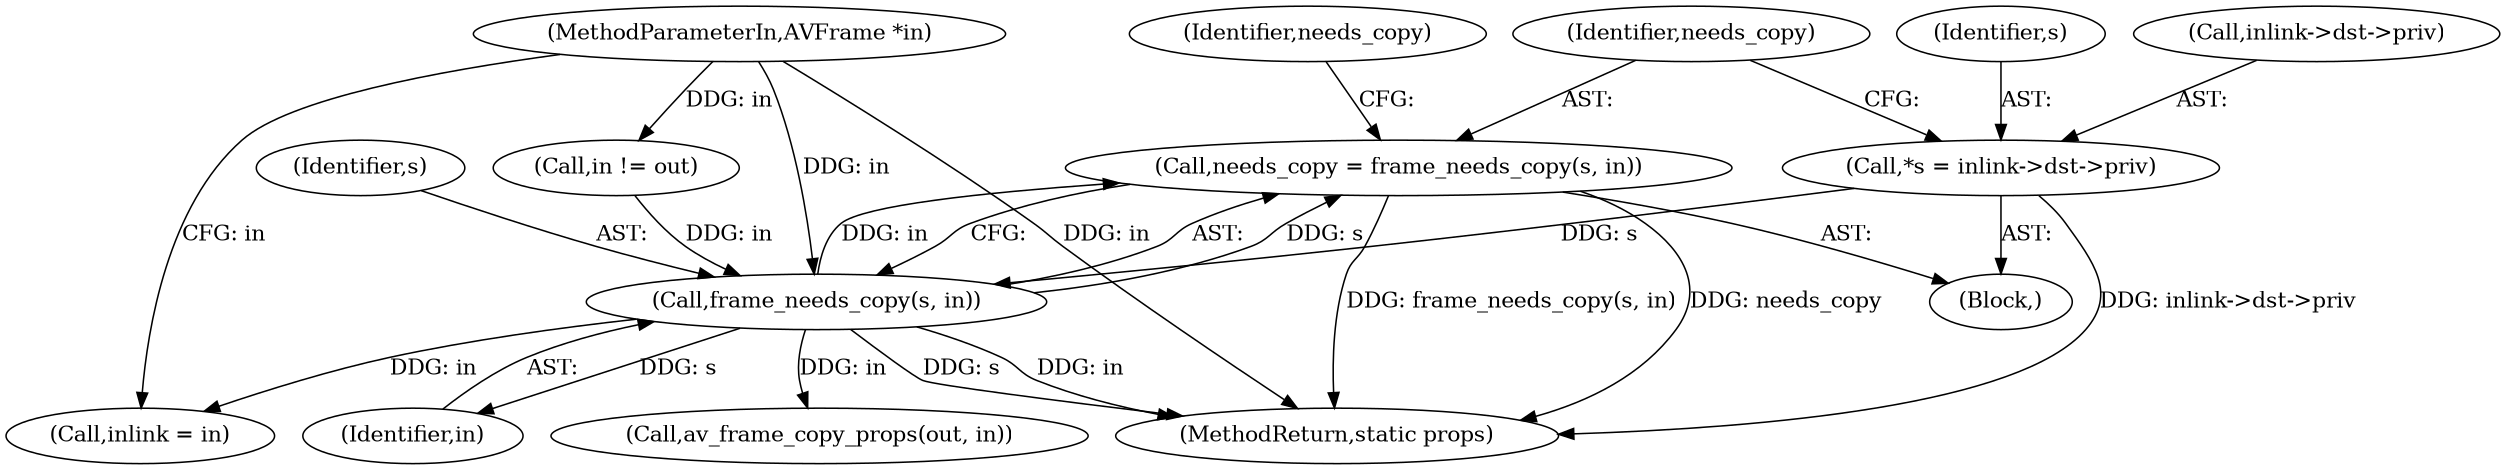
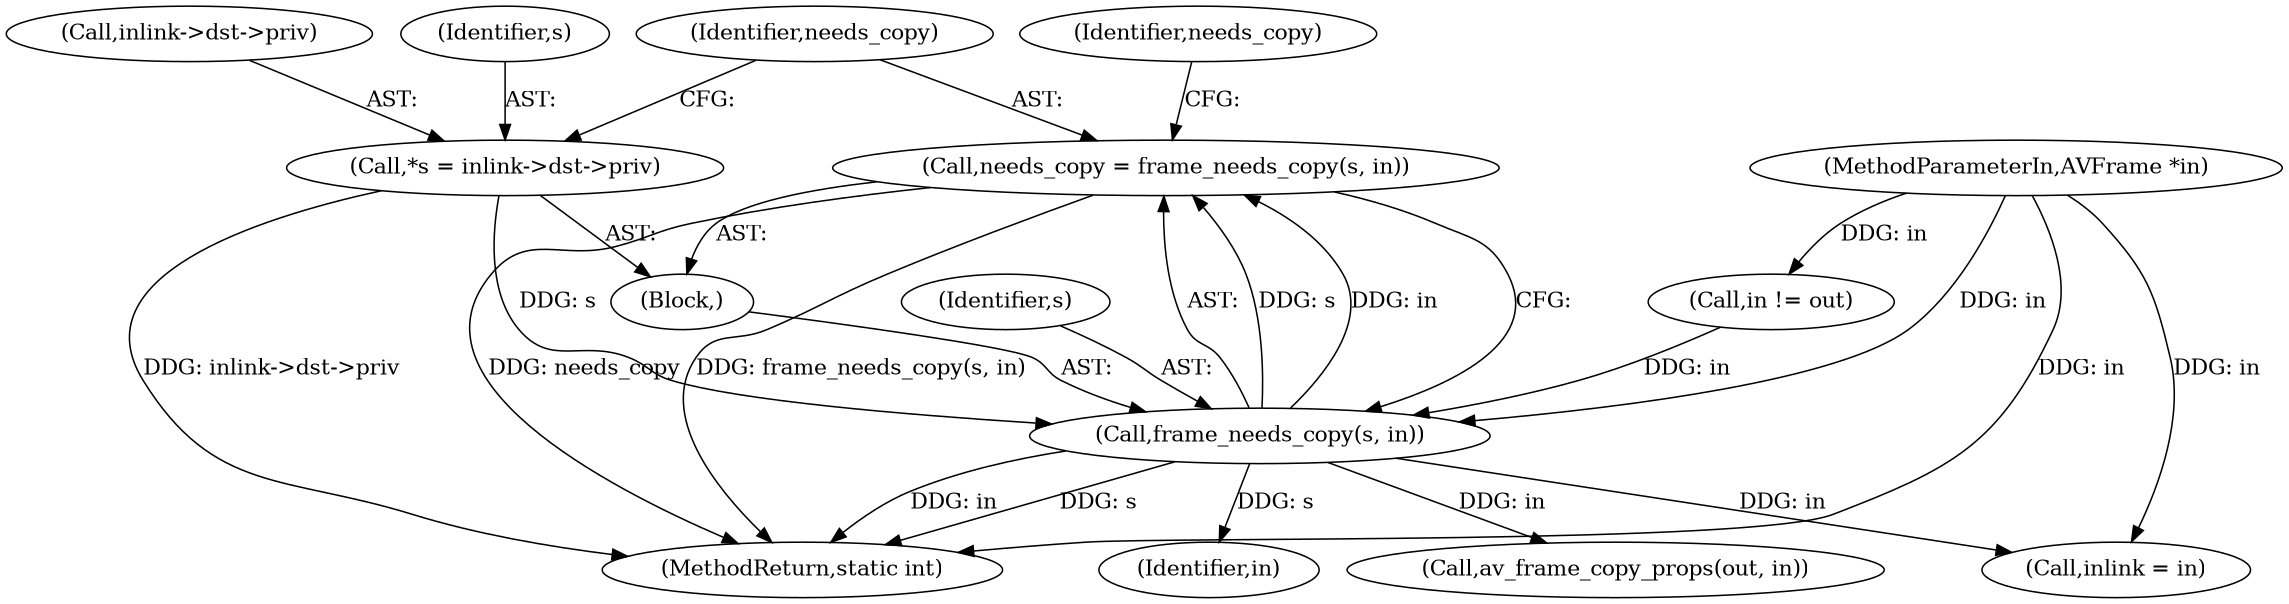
(224, 235) -> (2217, 369)
(535, 354) -> (946, 340)
(1337, 436) -> (802, 570)
